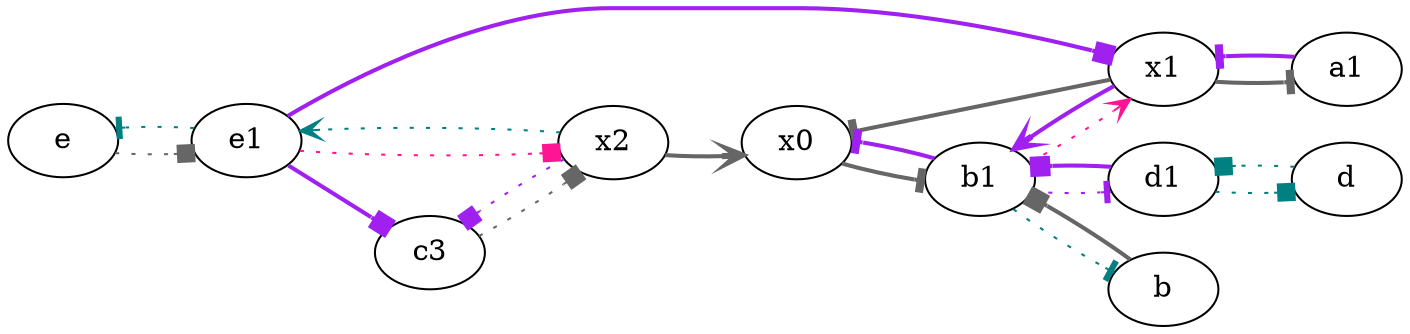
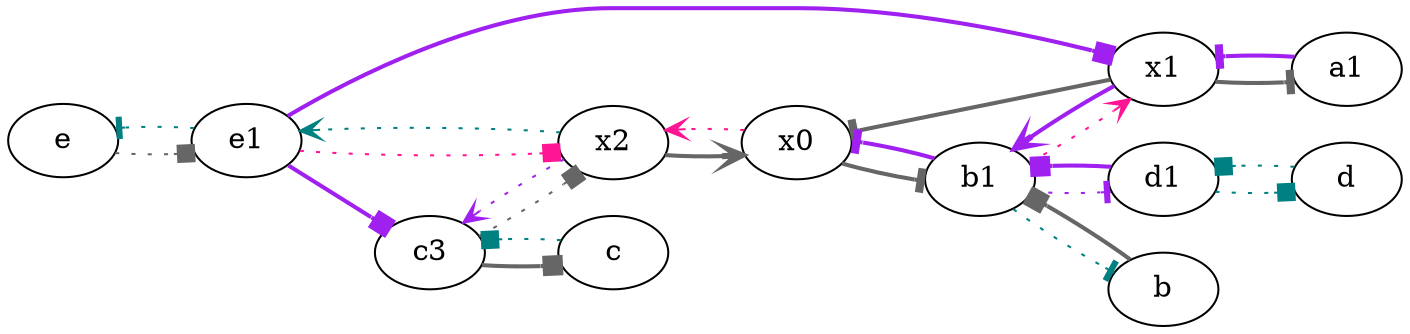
none -> (715, 129)
(522, 184) -> (522, 184)
none -> (613, 253)
